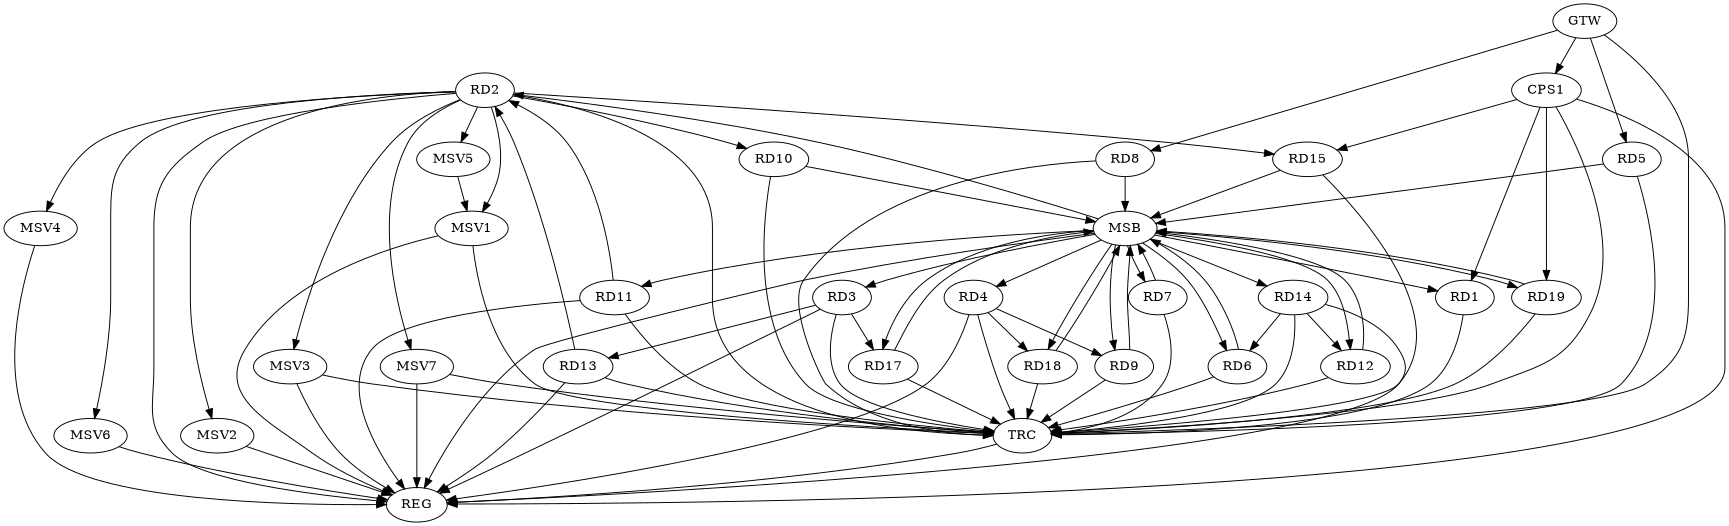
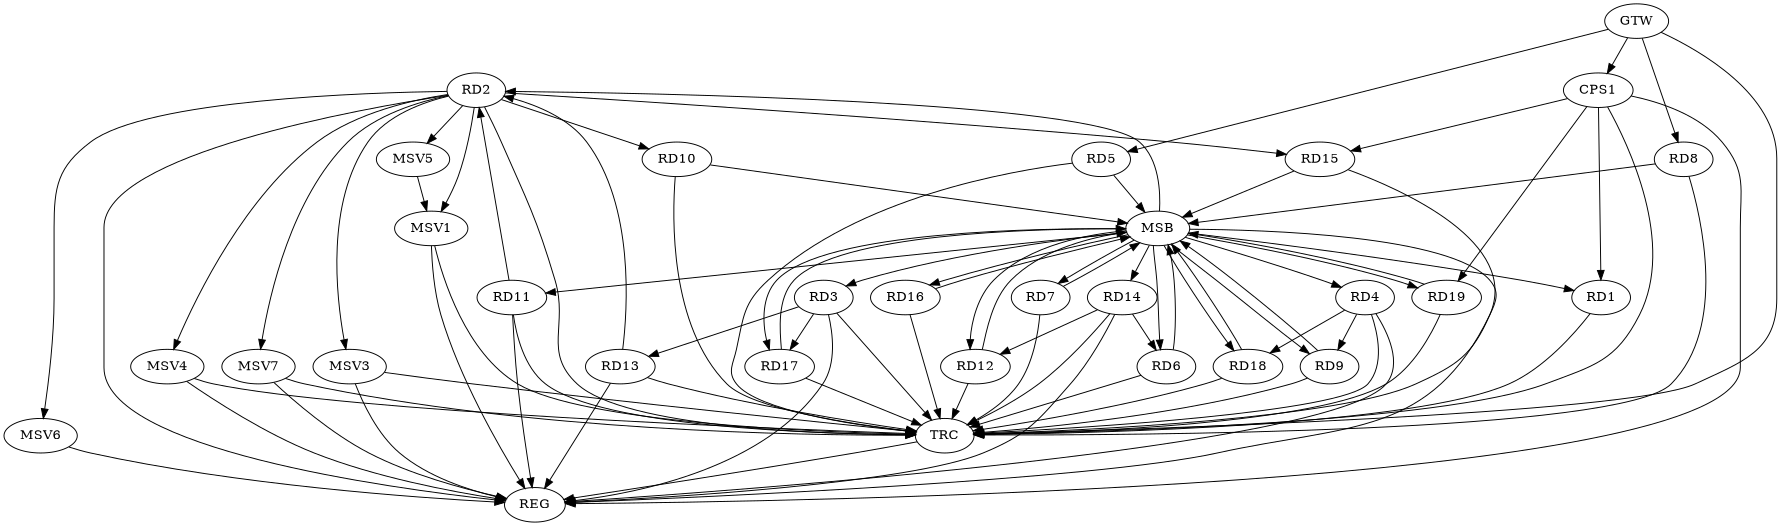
none -> (905, 298)
none -> (371, 404)
(217, 436) -> none
